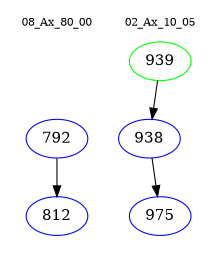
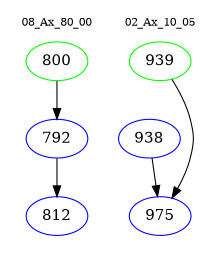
none -> (57, 61)
(156, 94) -> (193, 133)
